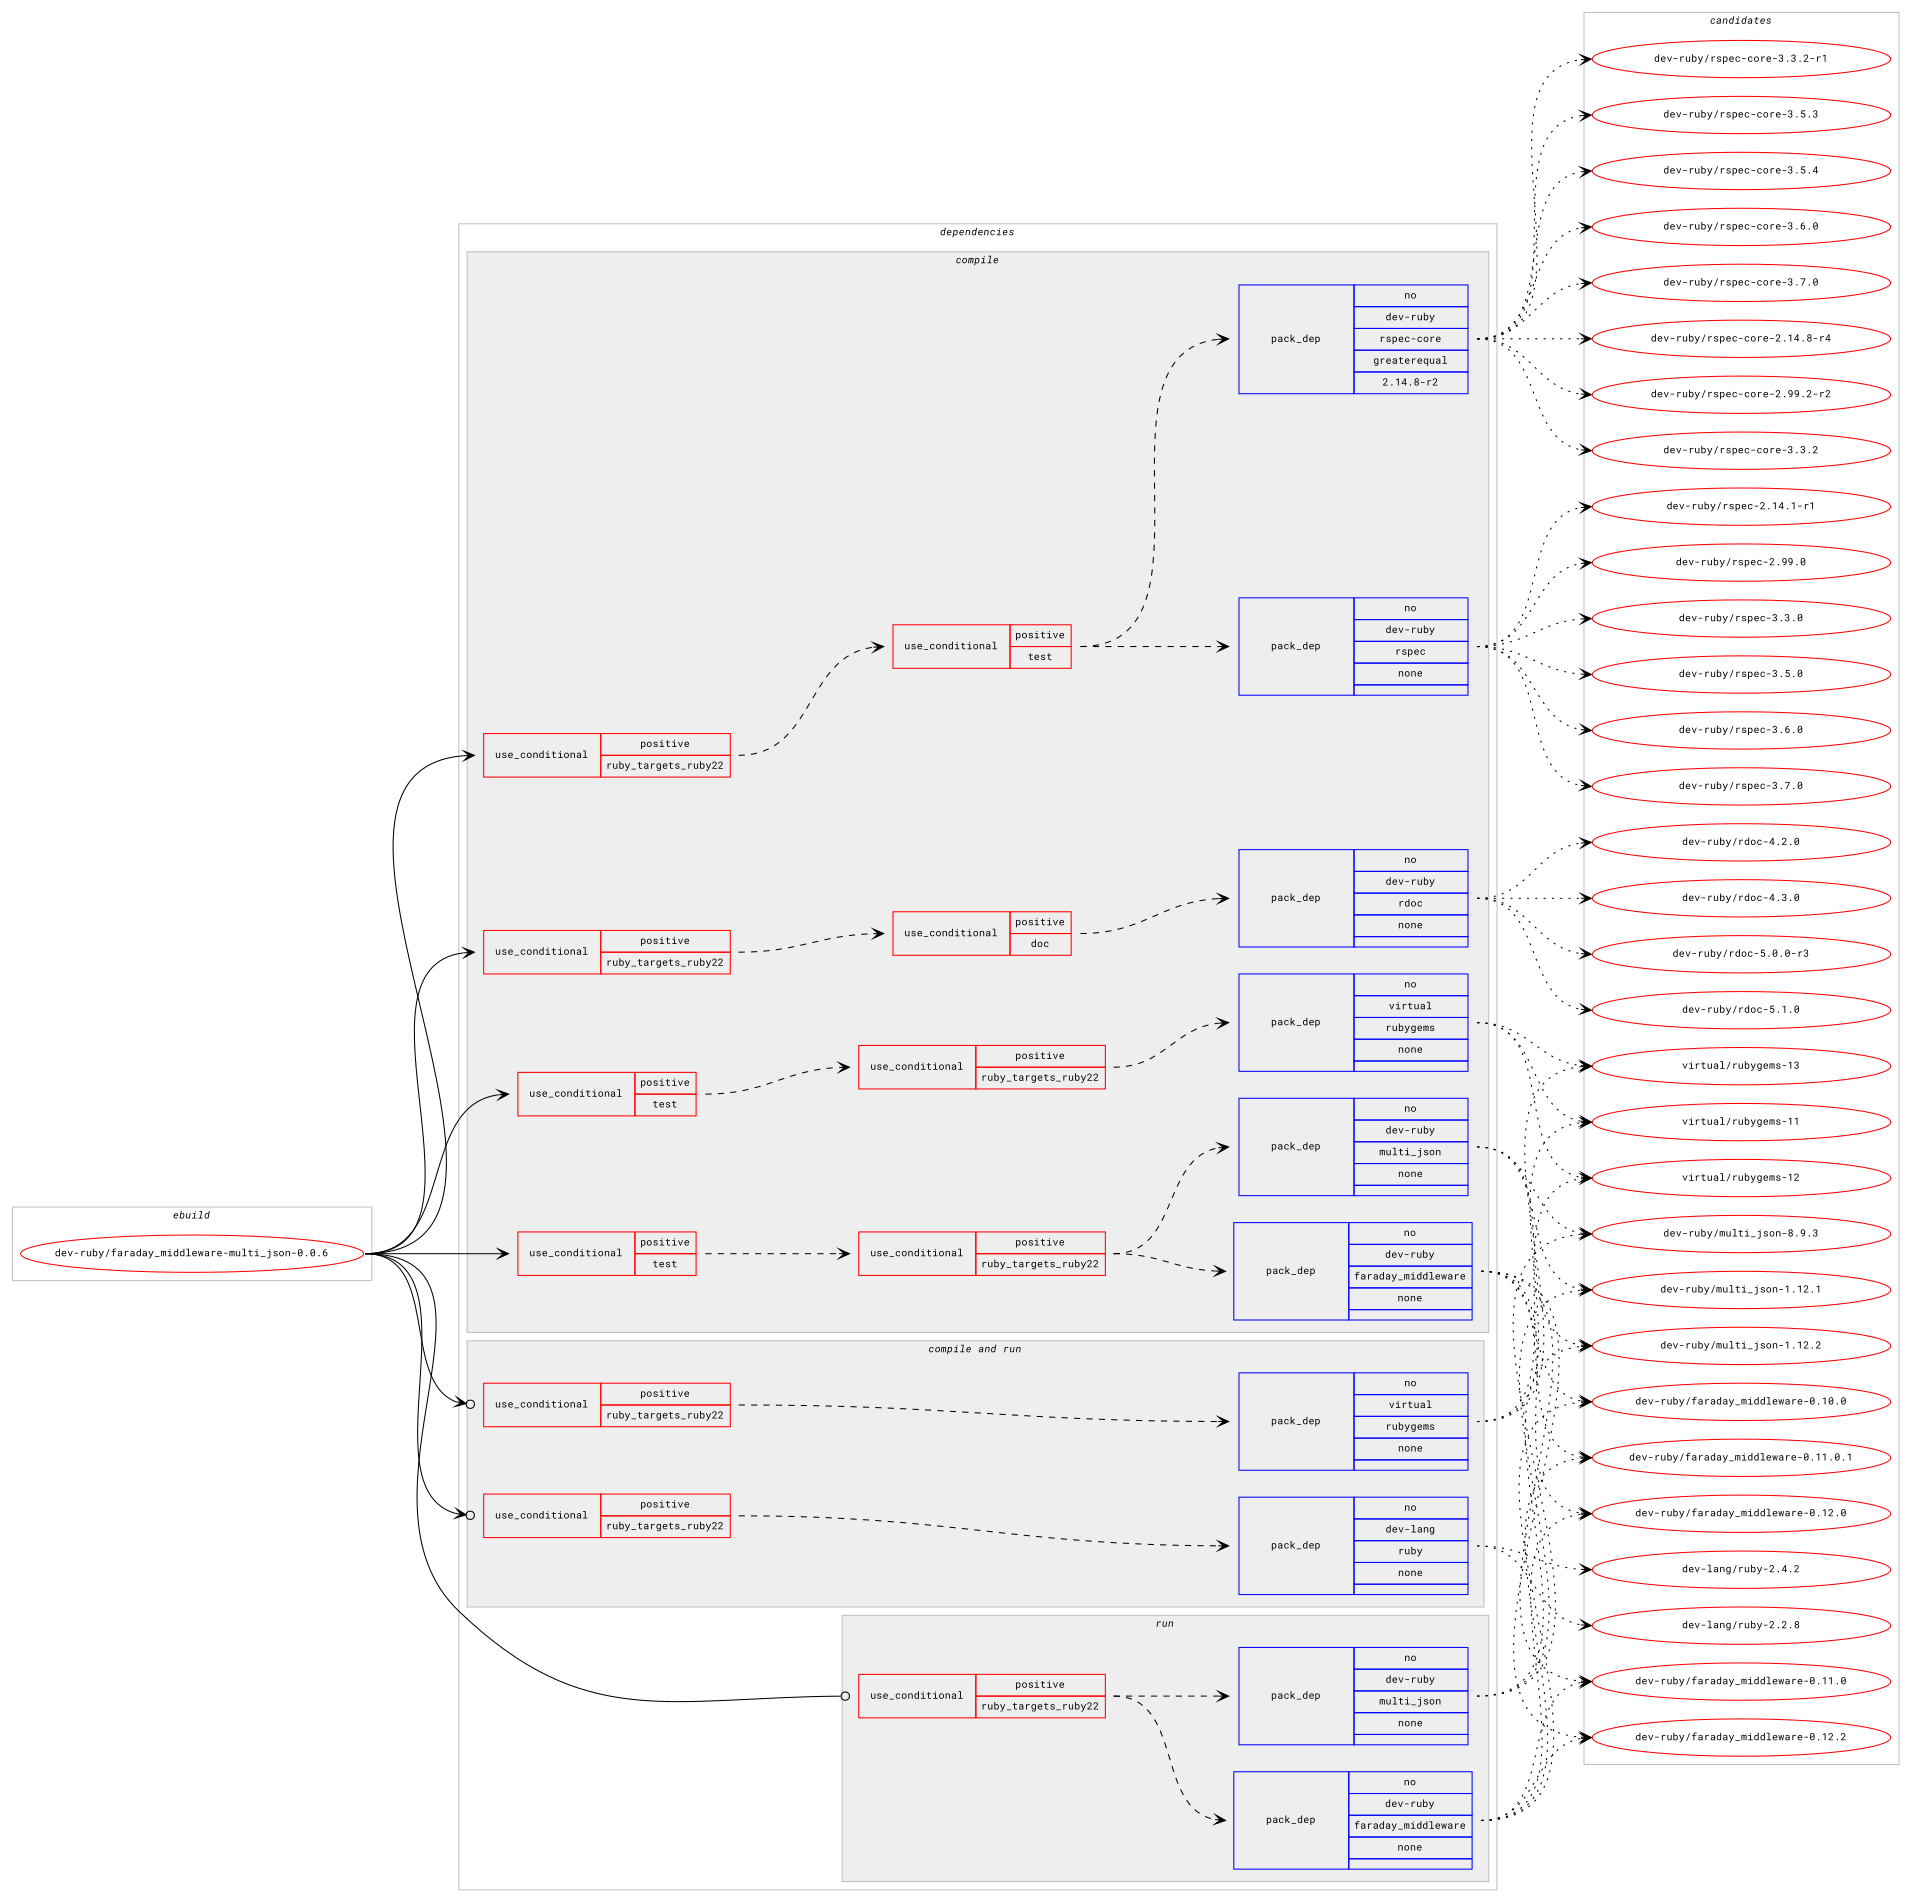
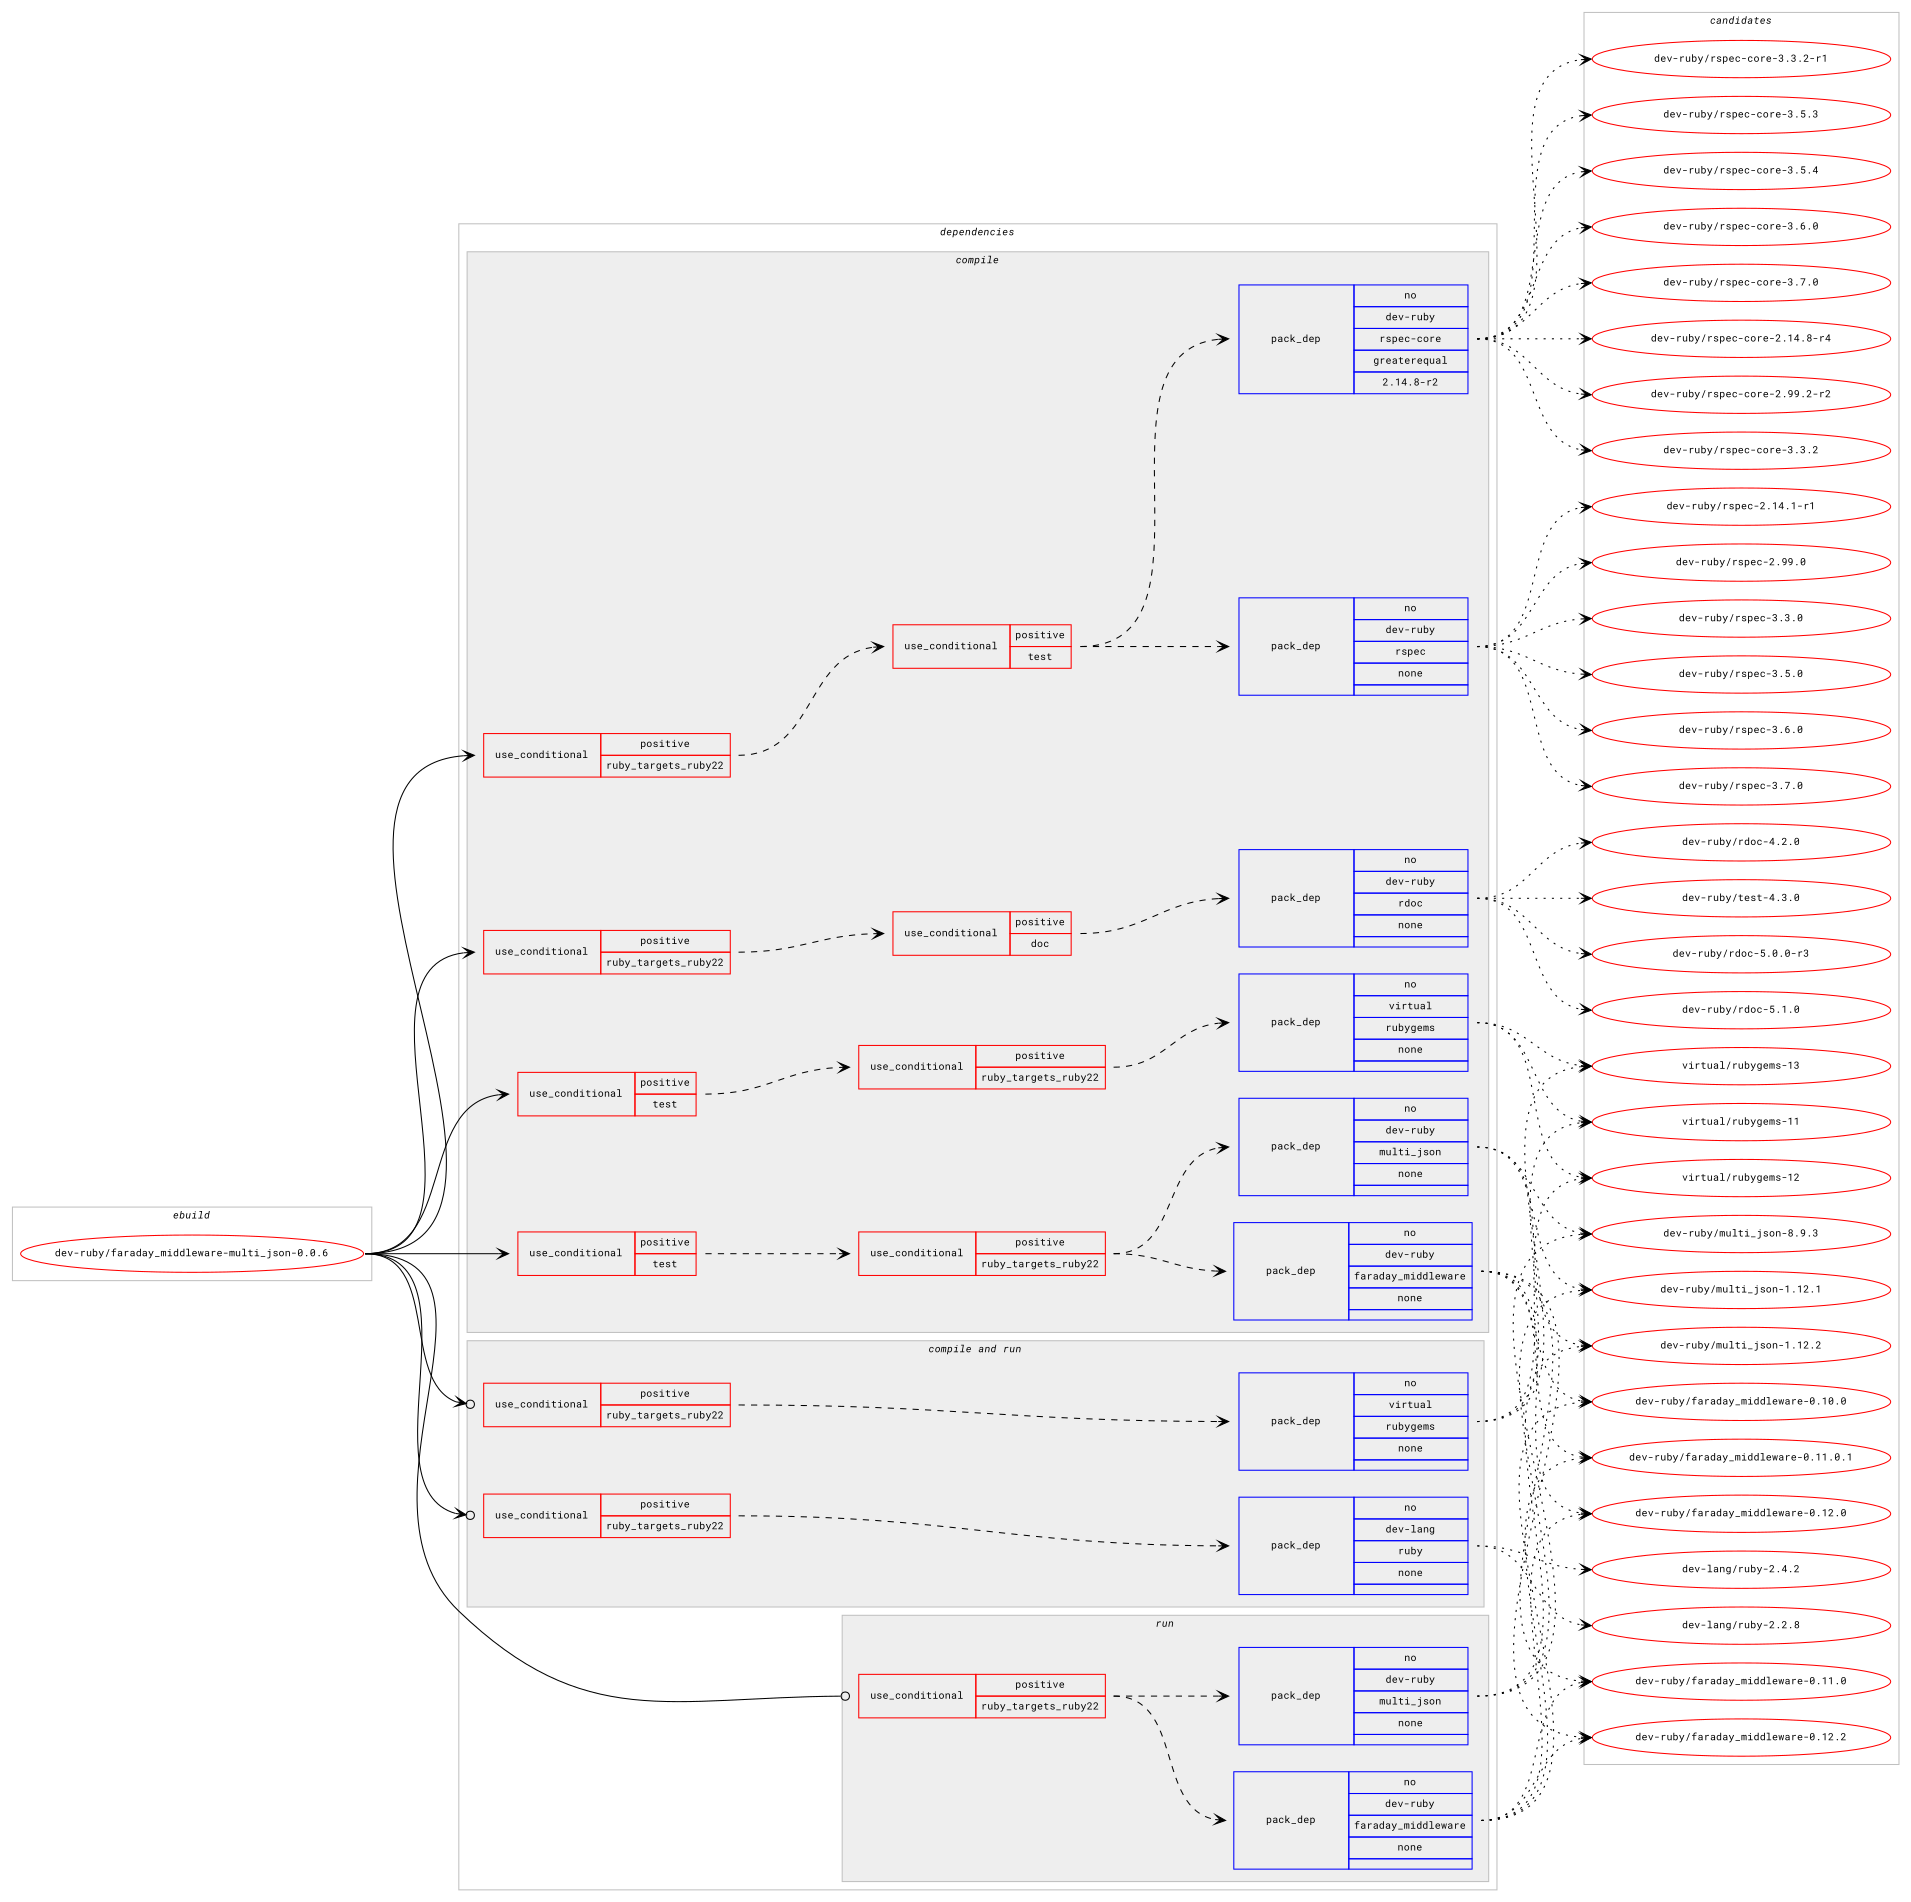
(1741, 898) -> (1741, 898)
